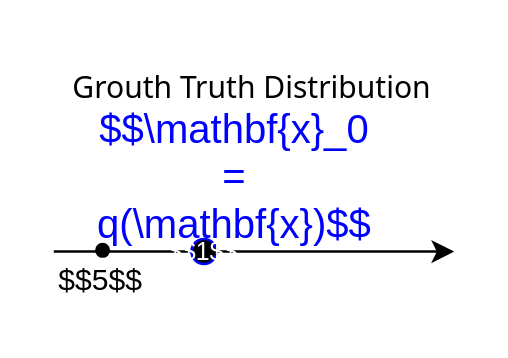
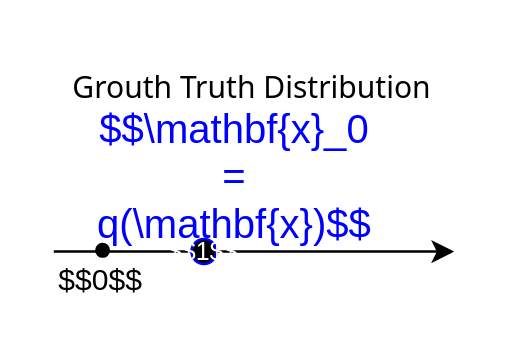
(101, 281) -> (101, 281)
